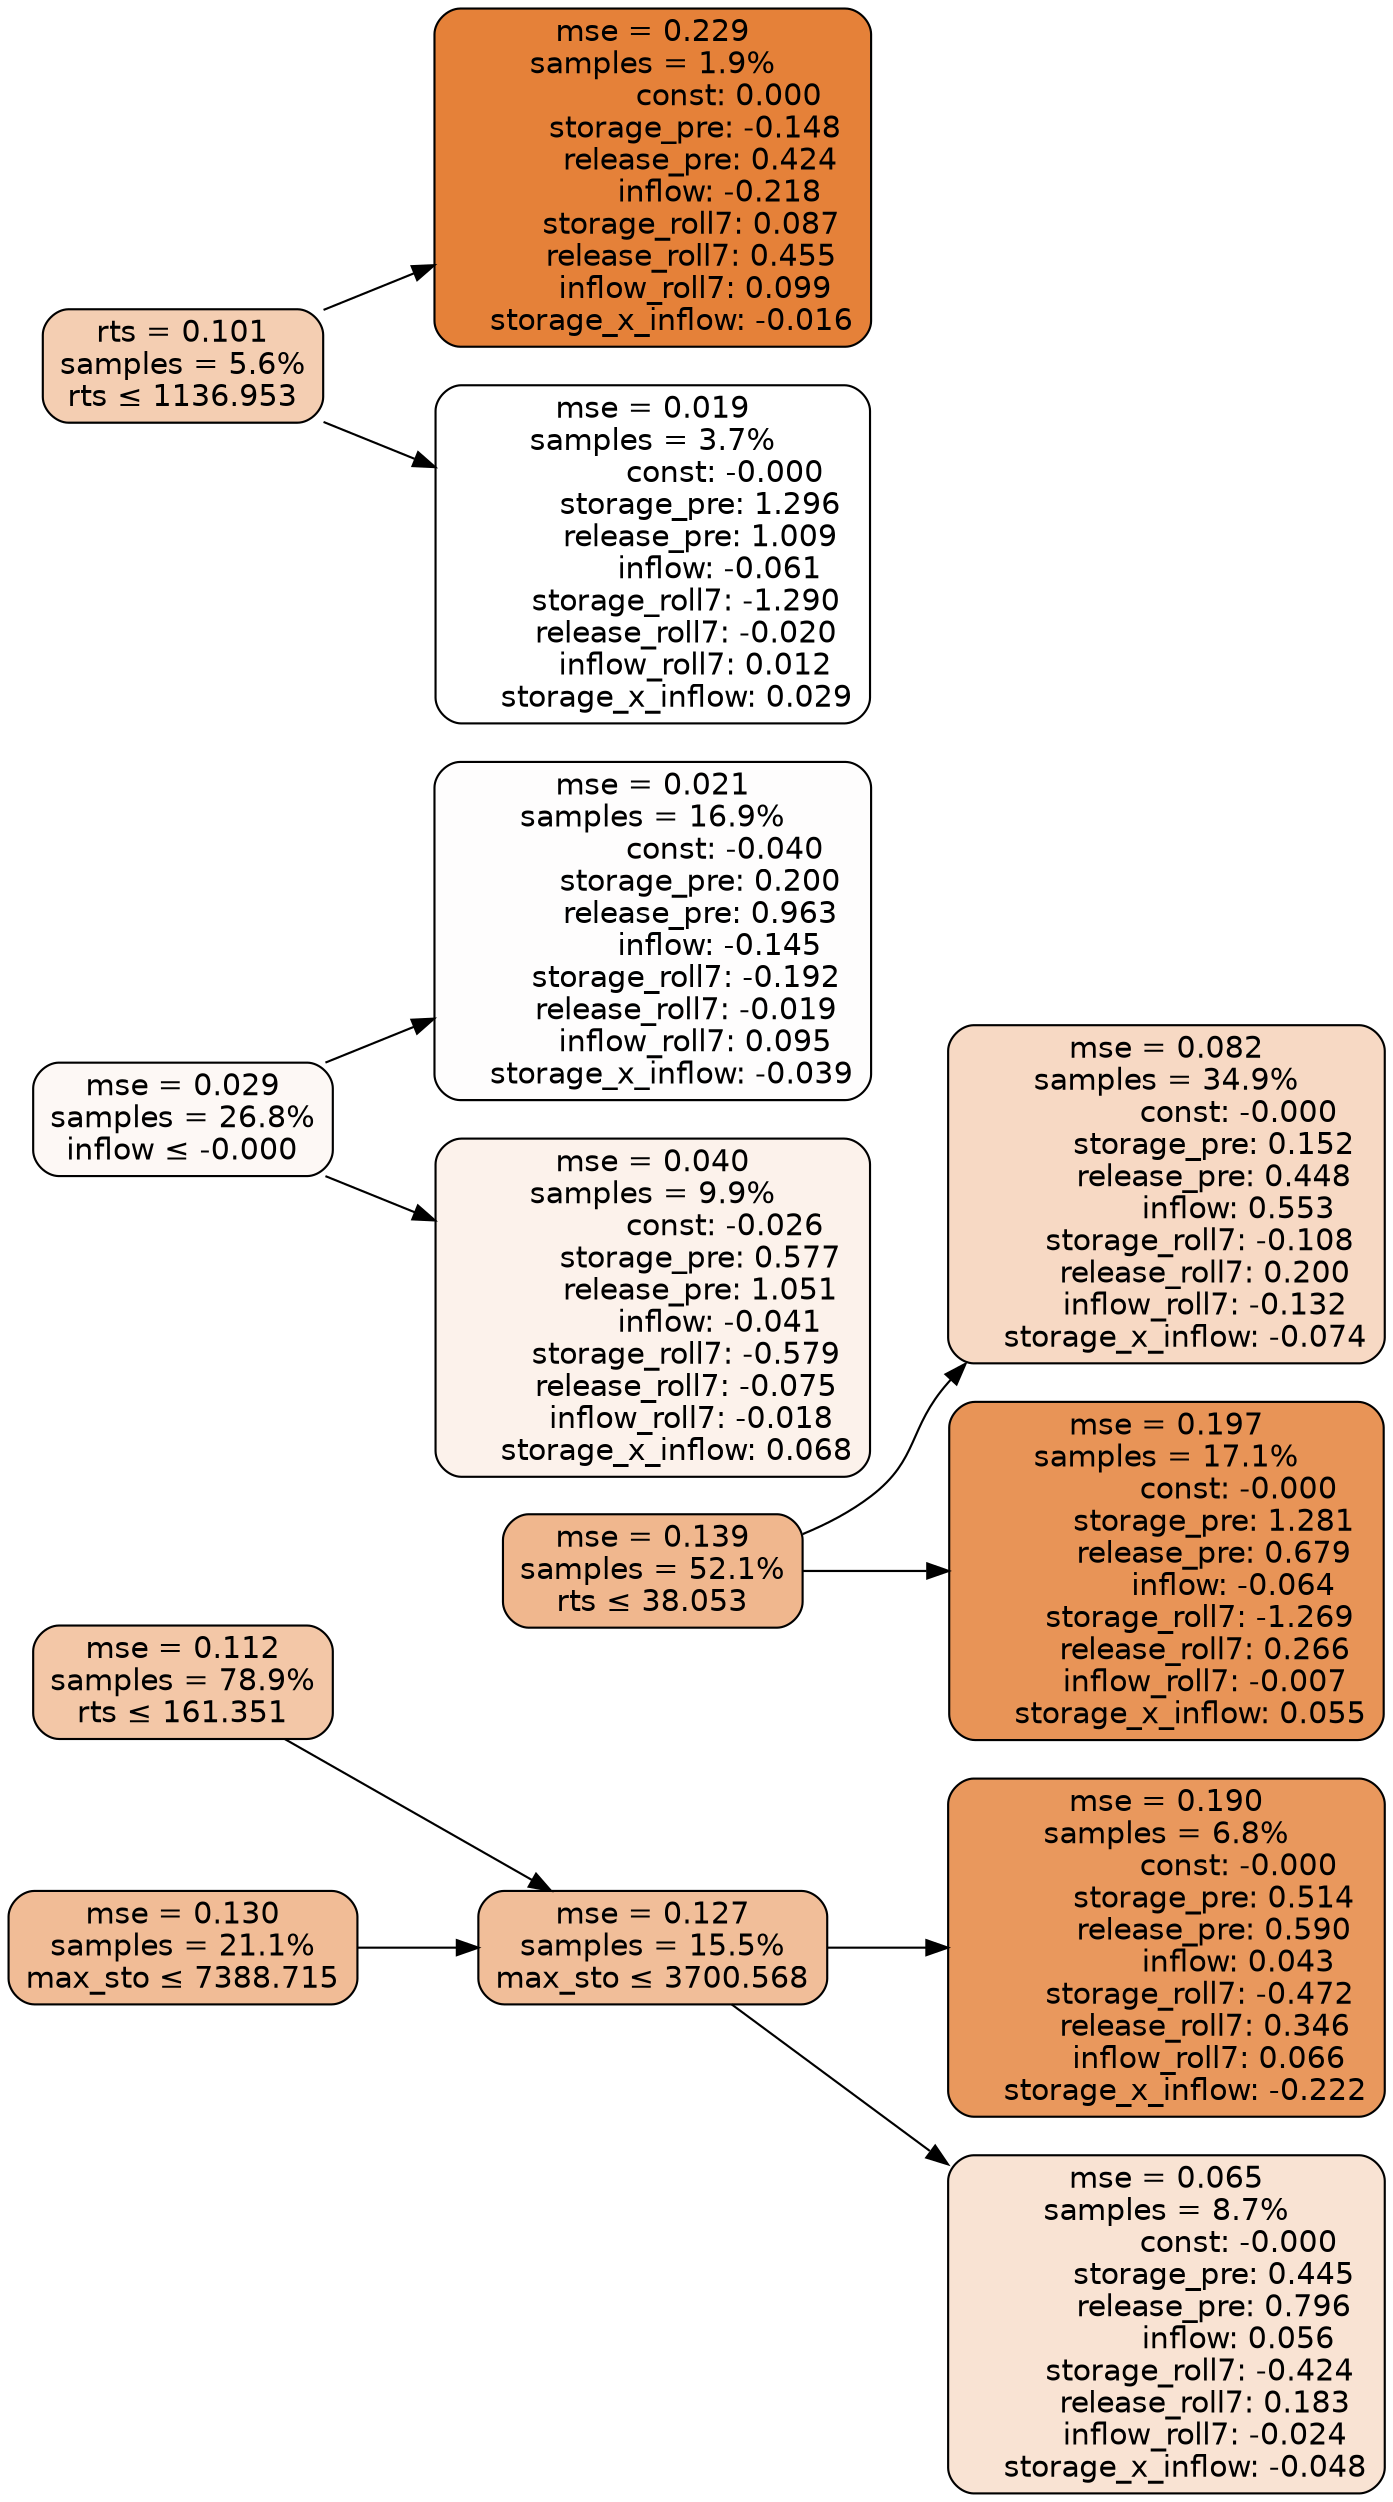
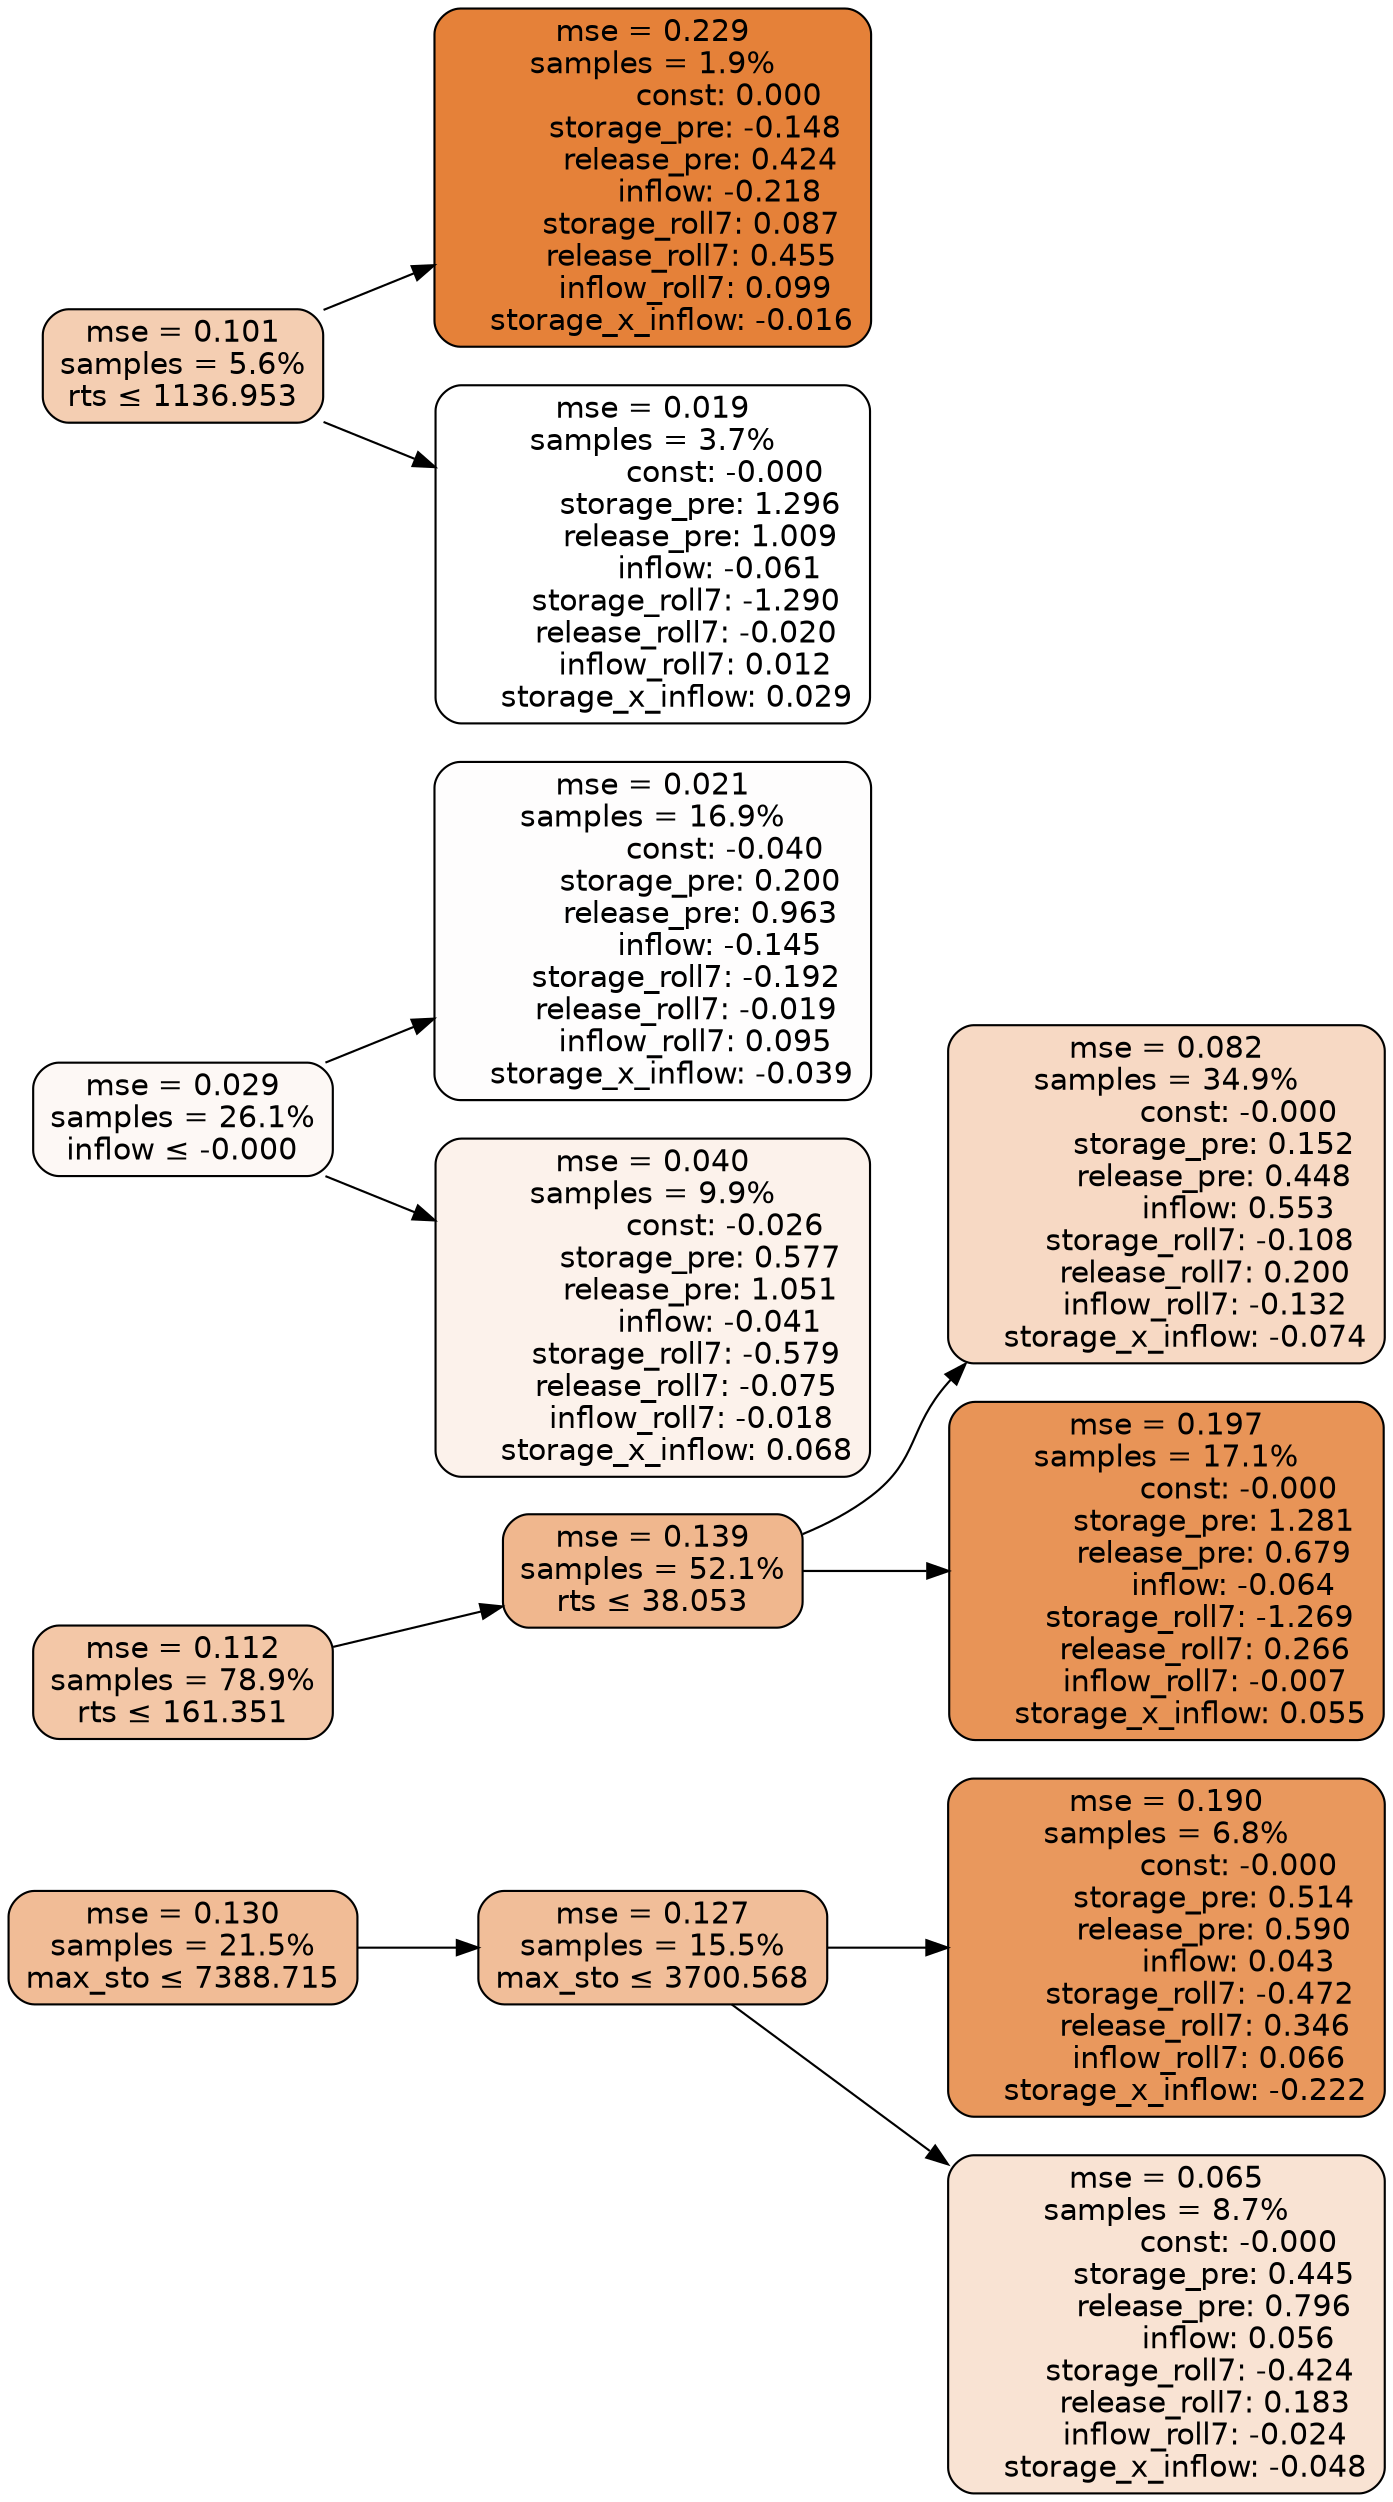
(183, 366) -> (183, 366)
(183, 1119) -> (183, 1119)
(409, 1810) -> (407, 1629)
(183, 1948) -> (183, 1948)
